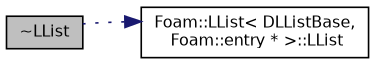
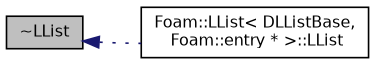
(104, 23) -> (120, 43)
